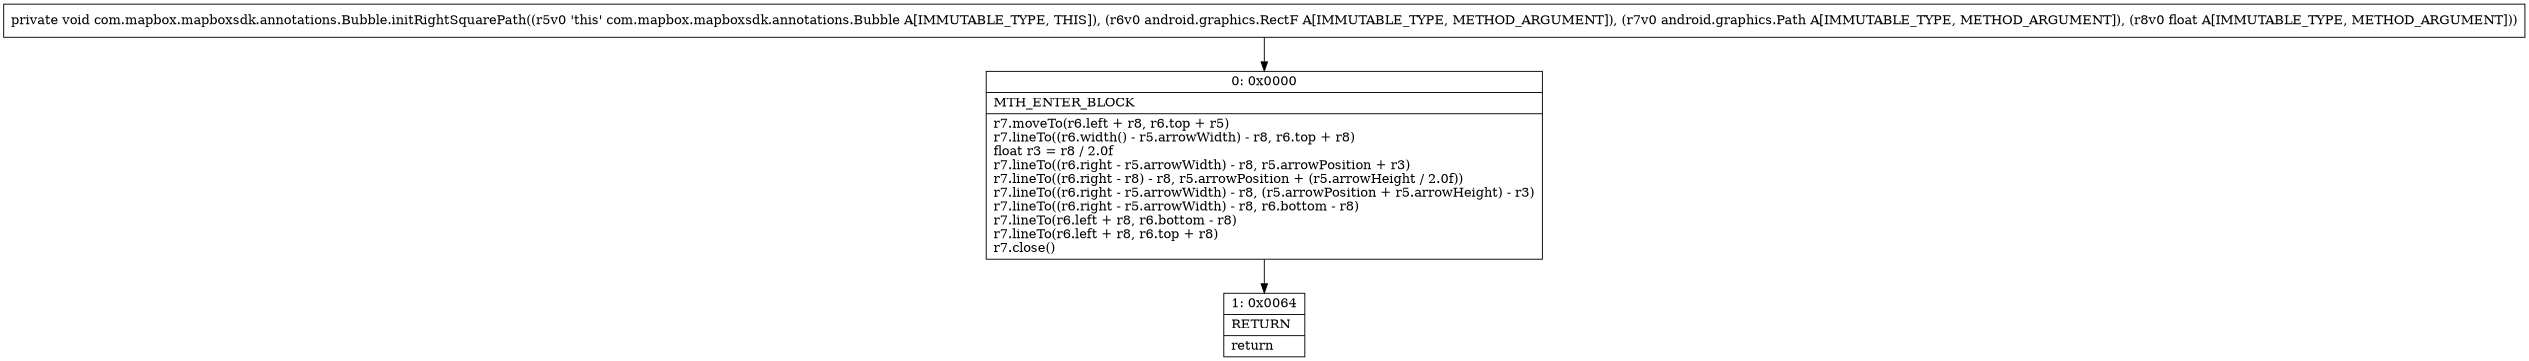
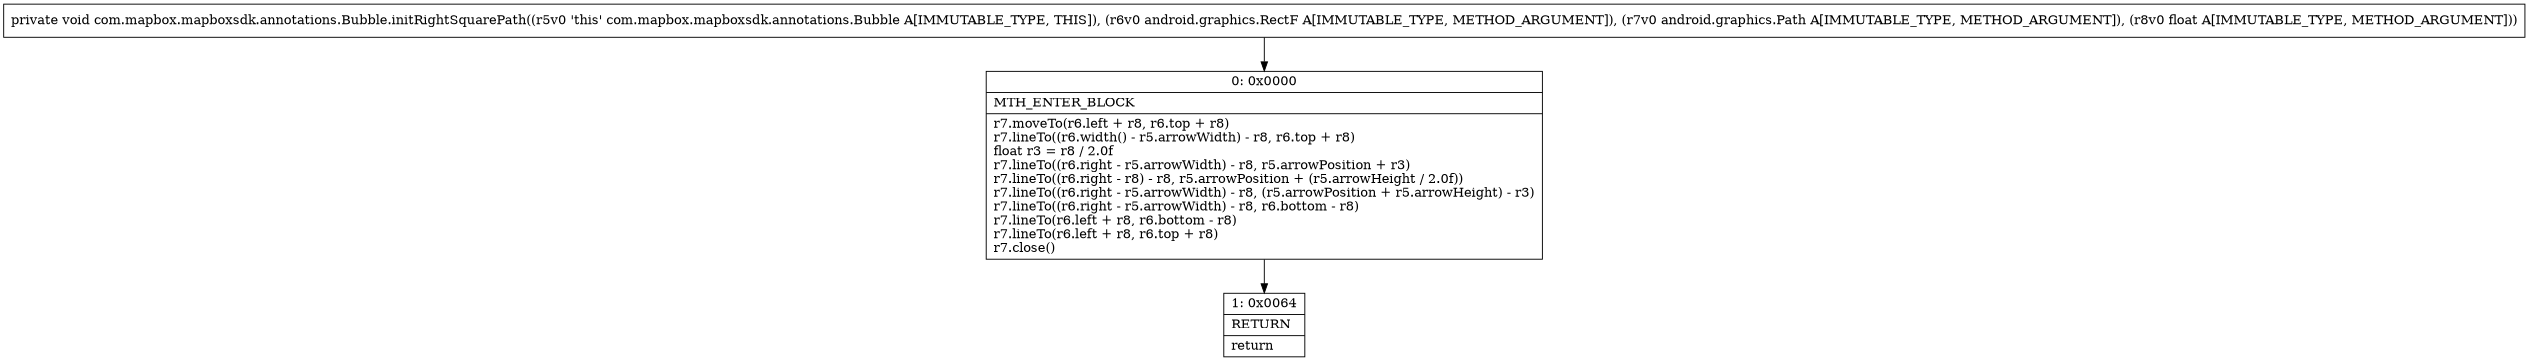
(1111, 124) -> (1111, 124)
